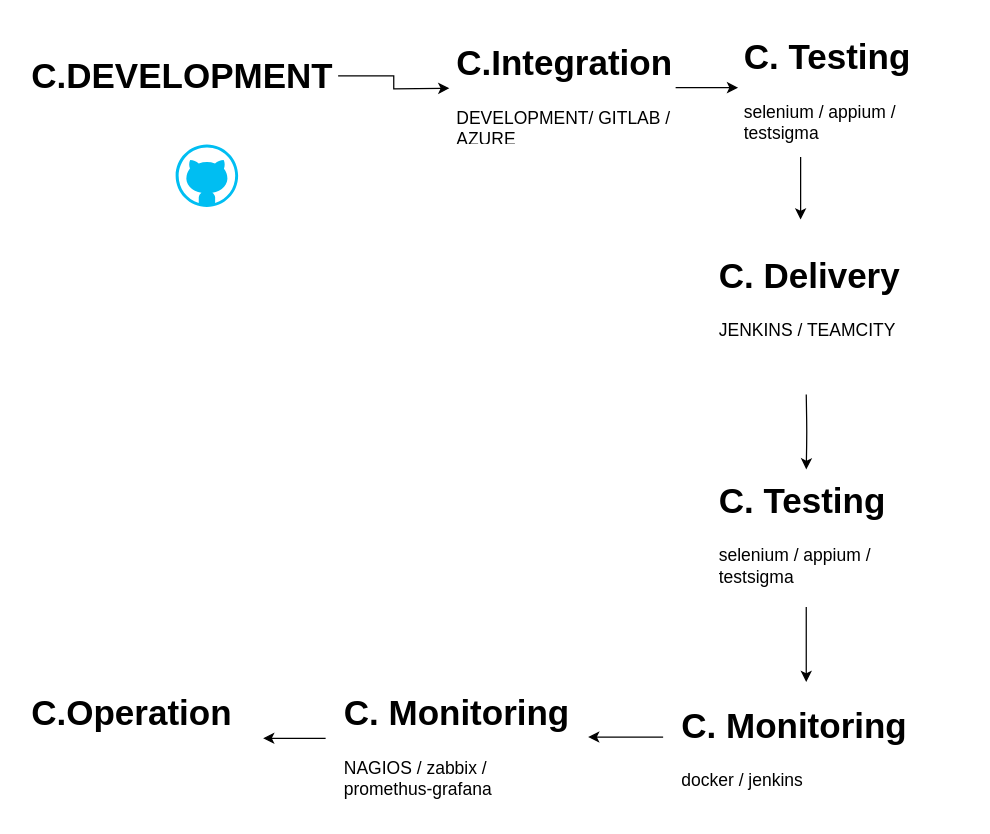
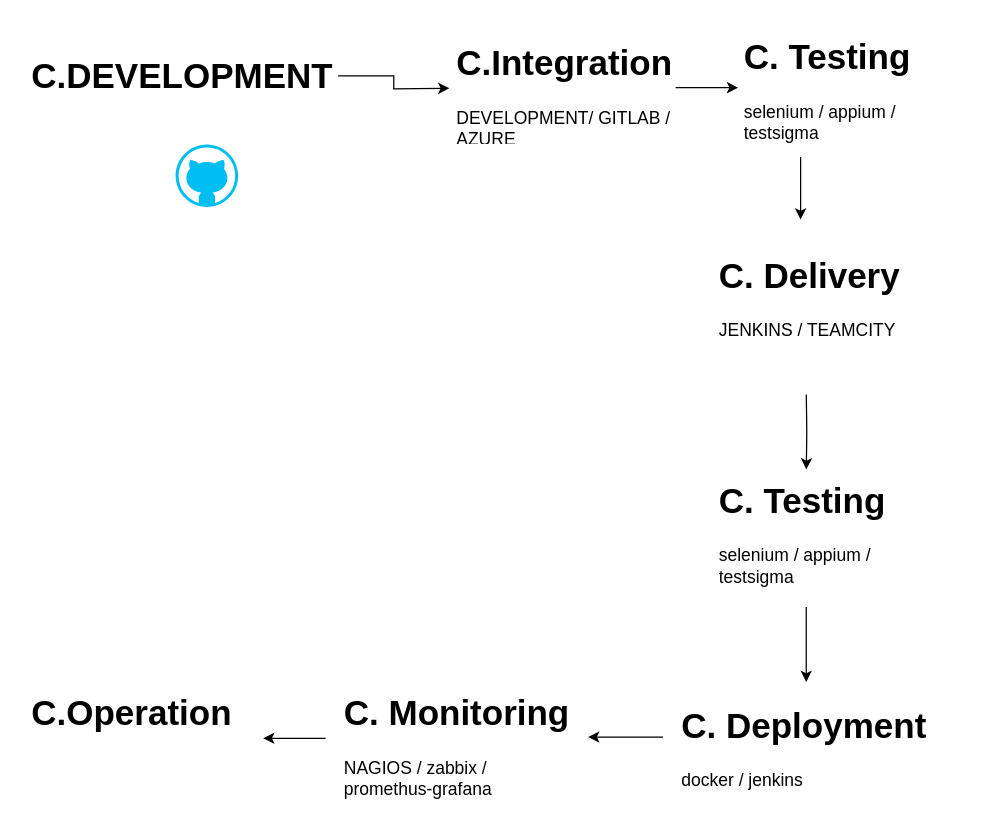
(753, 703) -> (753, 703)
